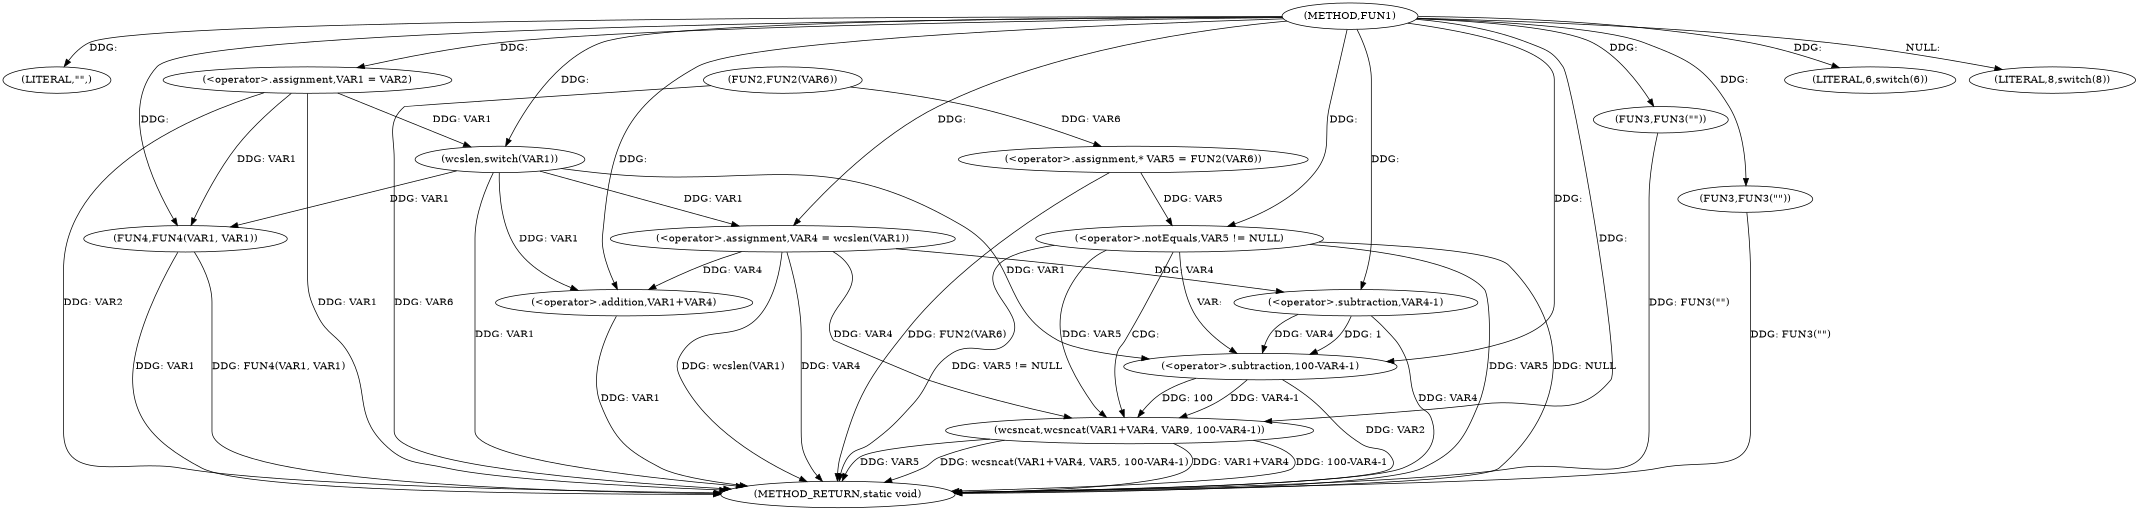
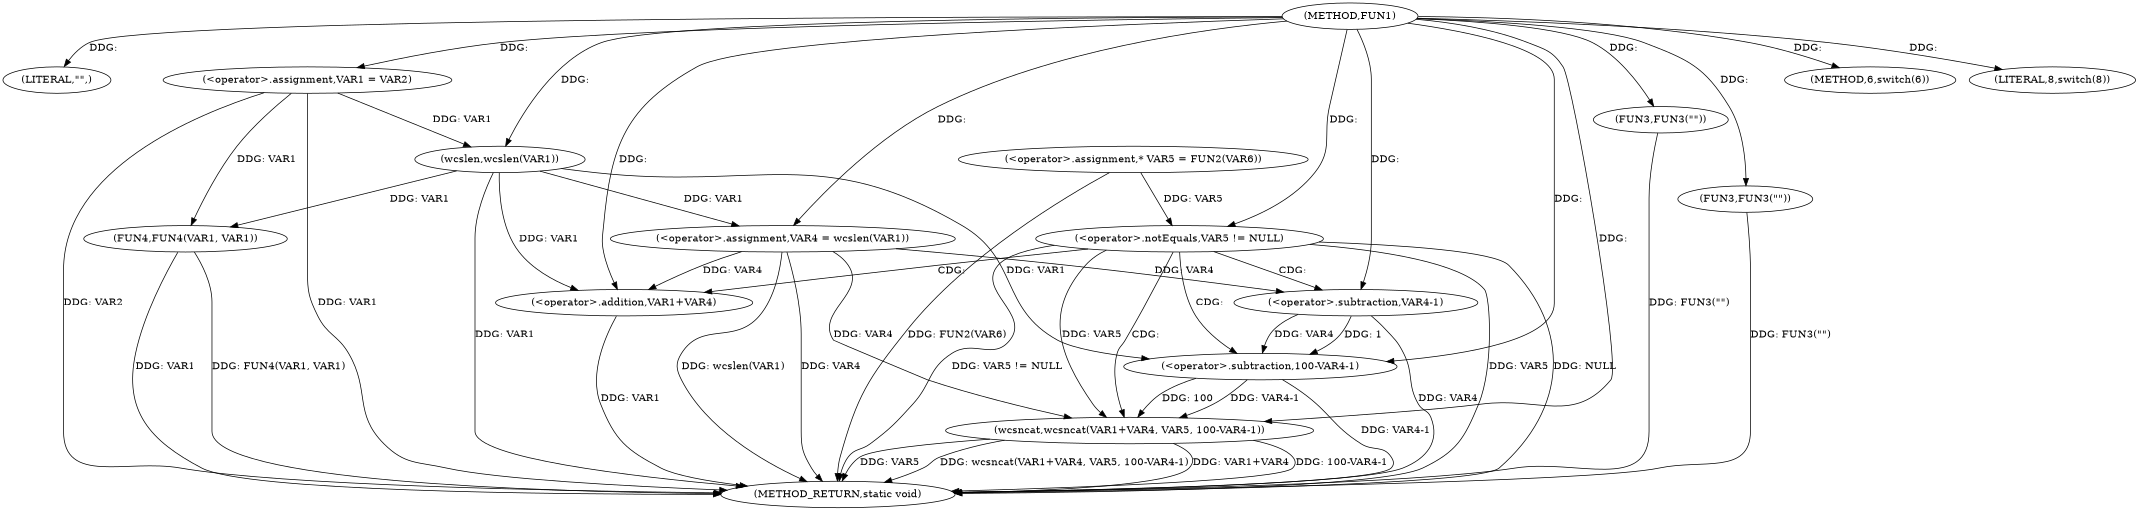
(637, 27) -> none
(1925, 48) -> (1925, 48)
(783, 80) -> none
(1870, 80) -> (1870, 80)
(500, 159) -> (500, 159)
none -> (900, 270)
none -> (1264, 270)
(1212, 303) -> (1212, 303)
(1130, 431) -> (1130, 431)
(1396, 431) -> (1396, 431)
